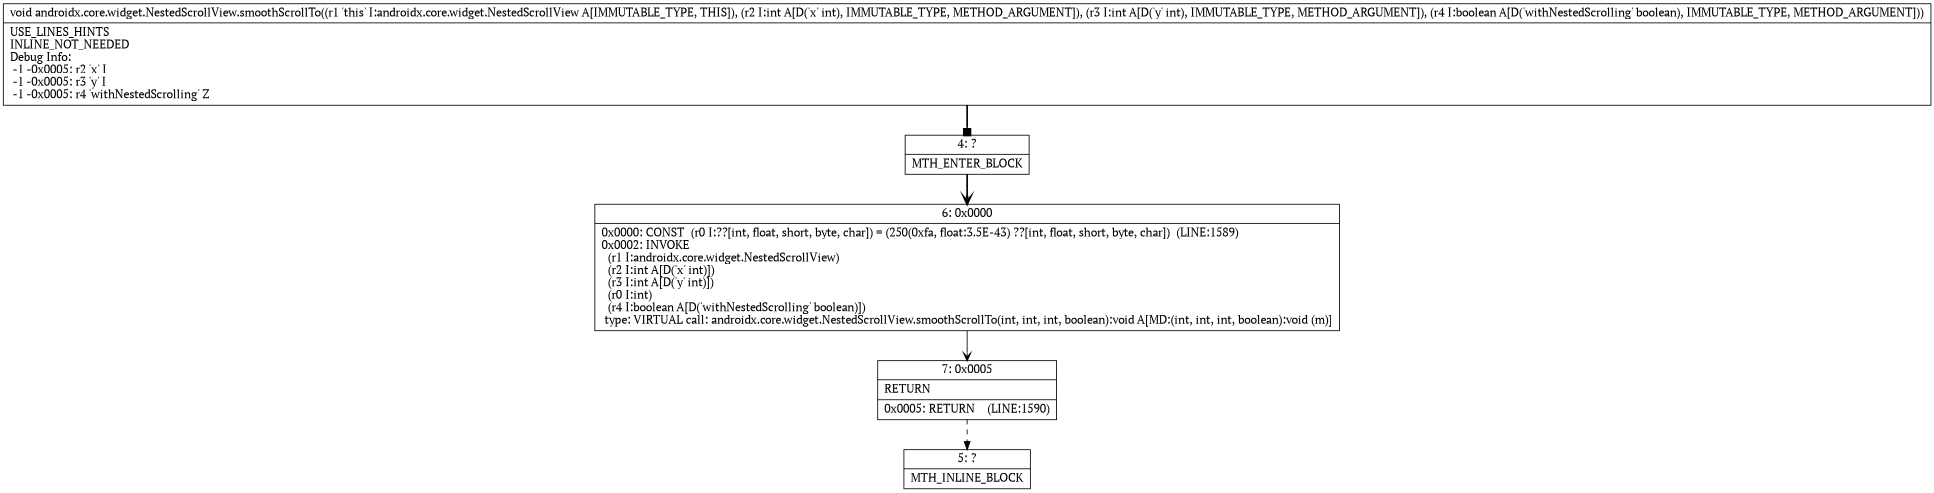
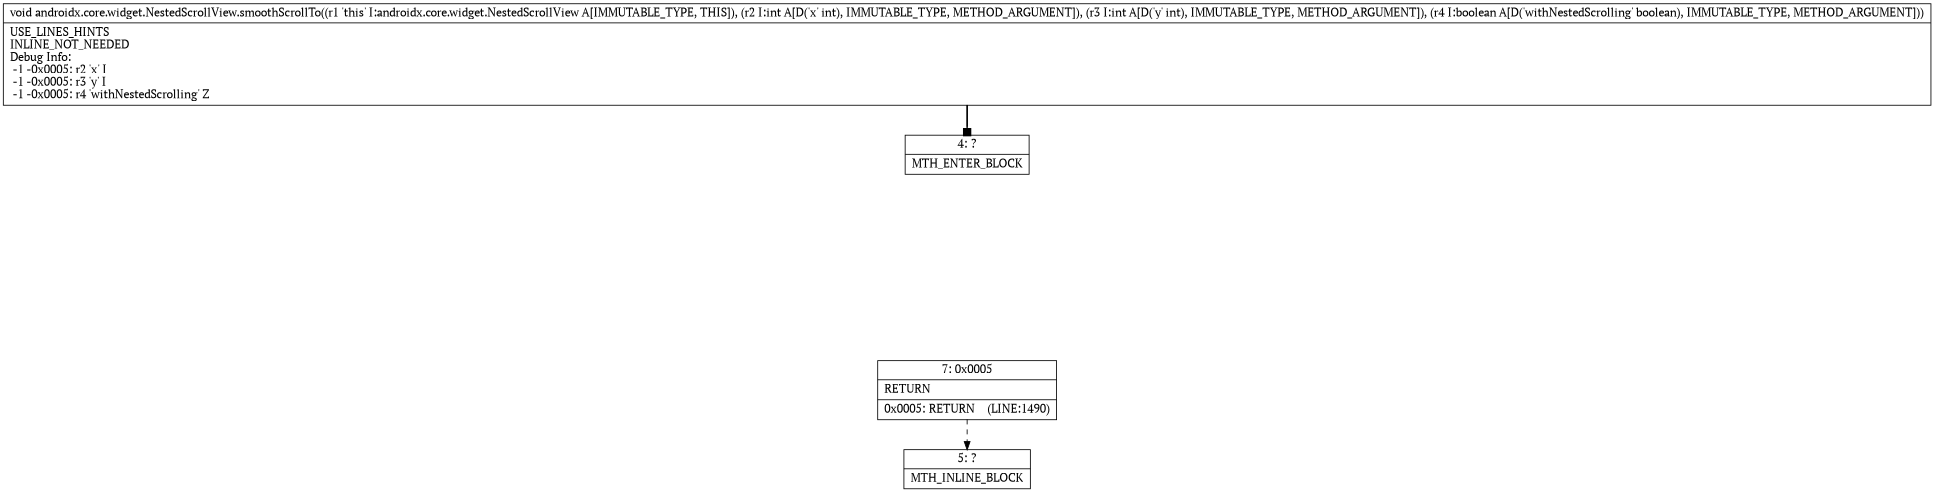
(967, 267) -> none
(967, 409) -> (967, 409)
